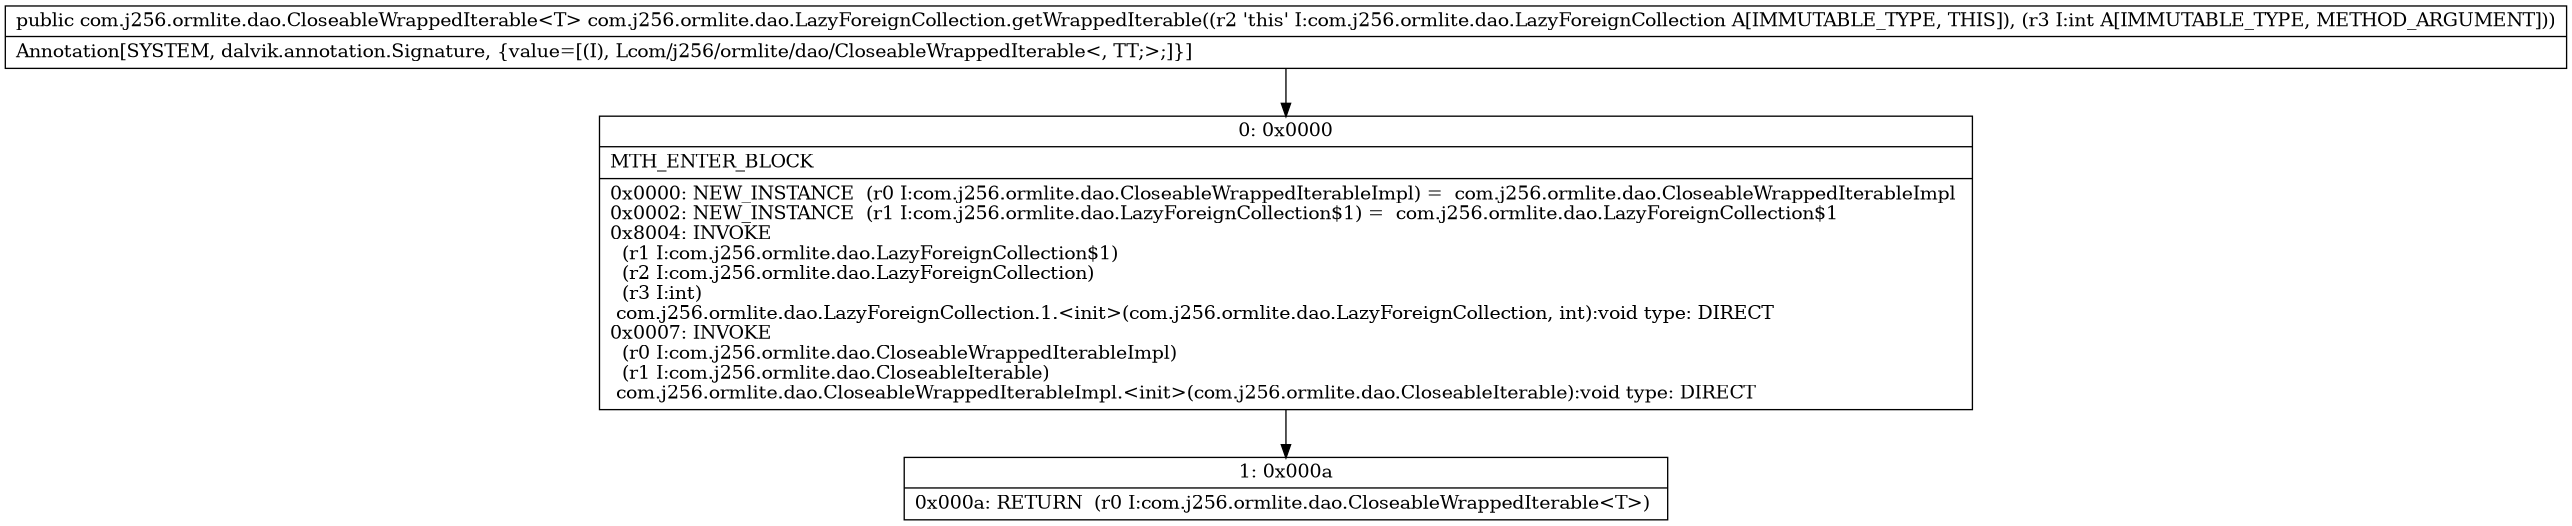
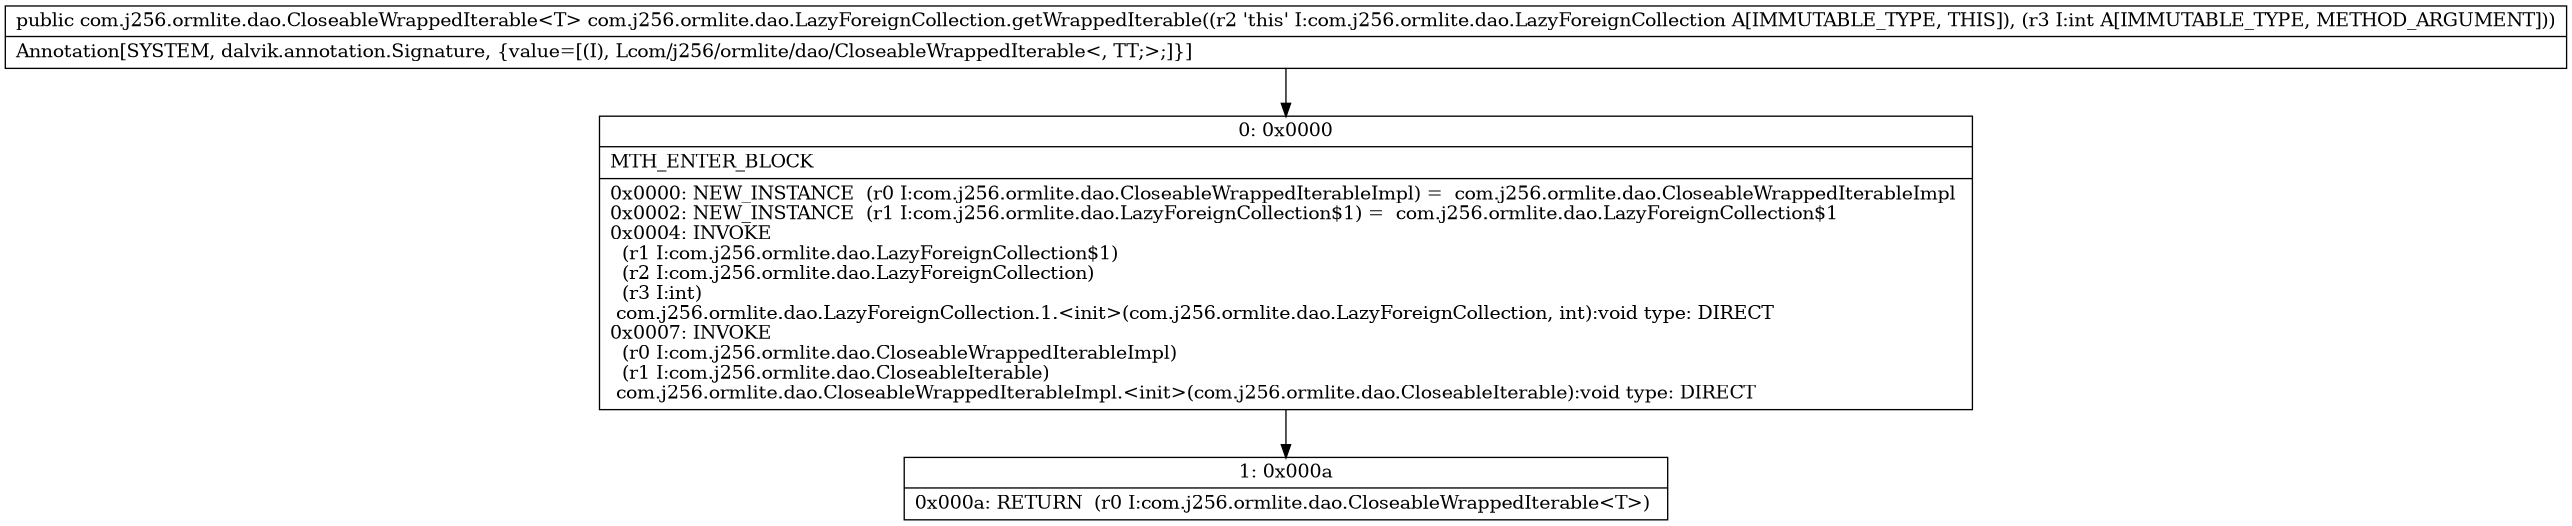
(697, 234) -> (697, 234)
